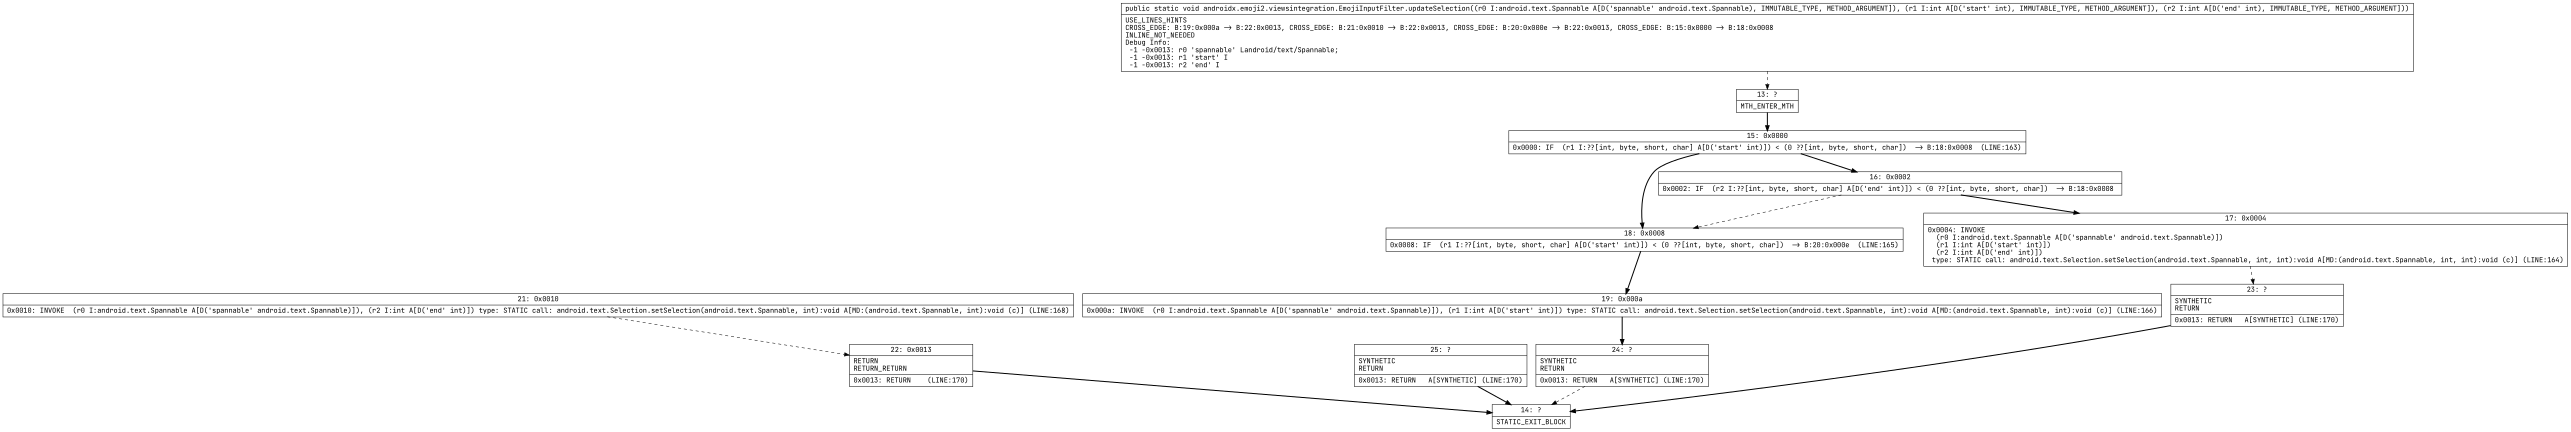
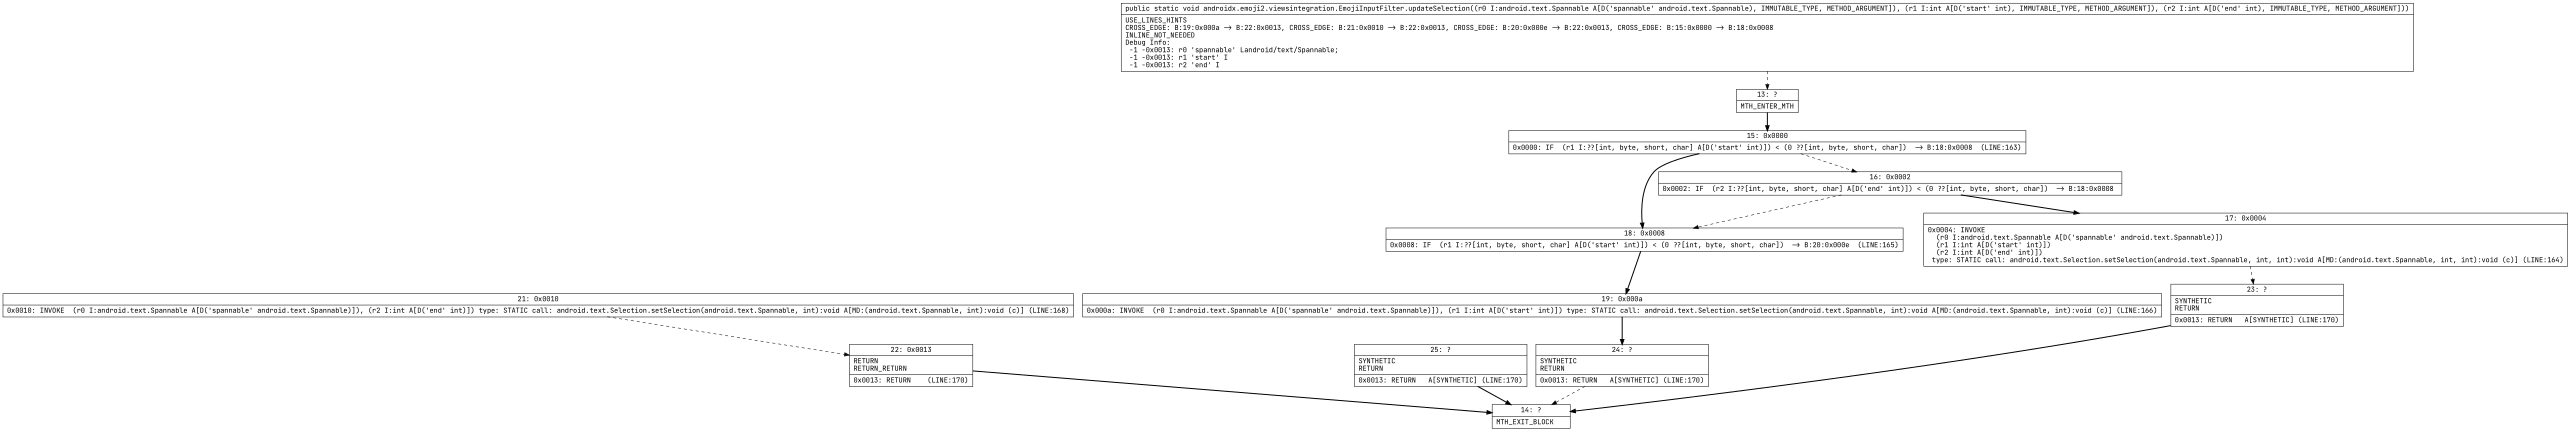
(1826, 162) -> (1826, 162)
(1531, 422) -> (1525, 422)
